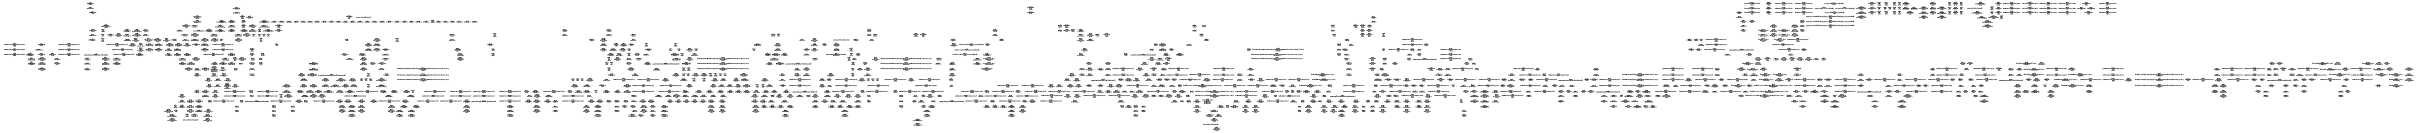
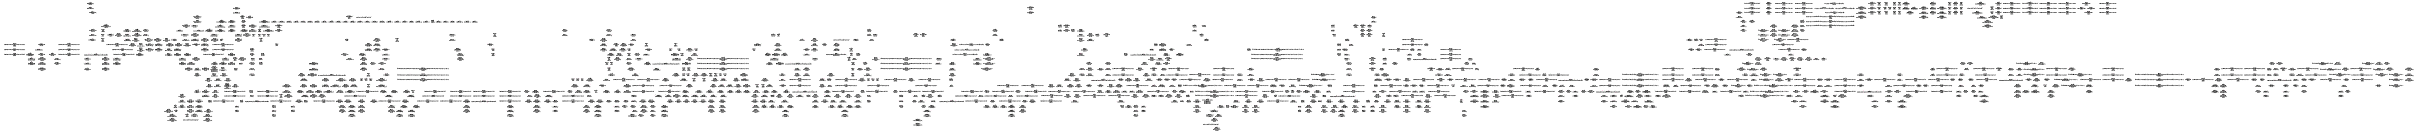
none -> (1889, 101)
